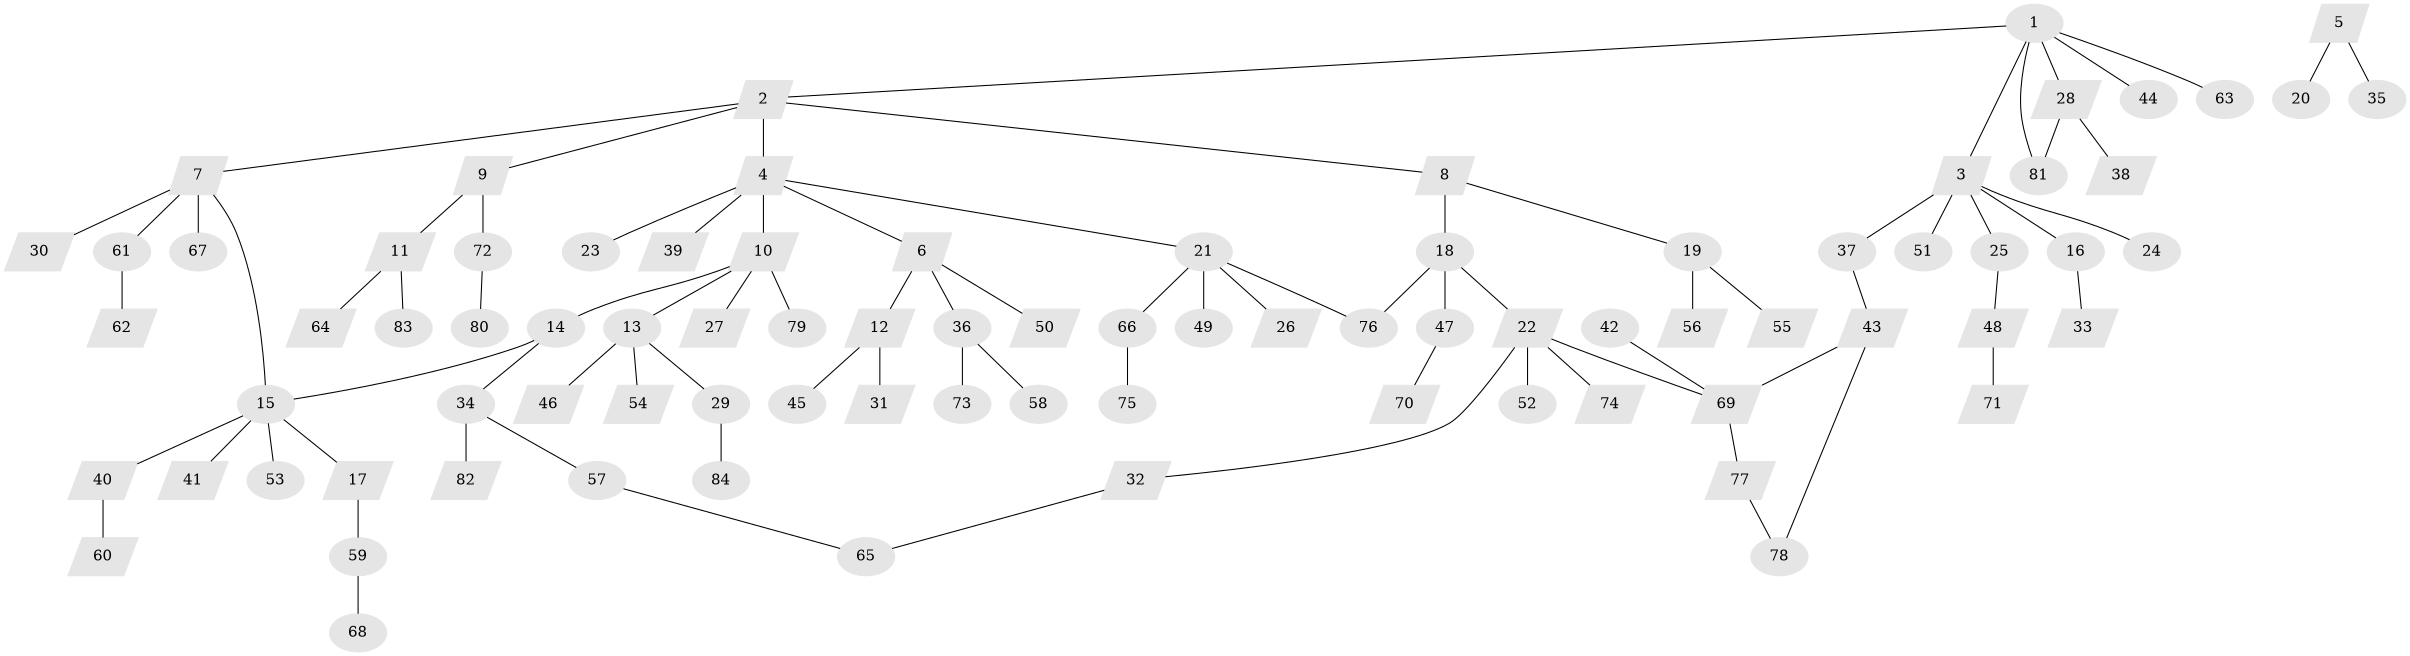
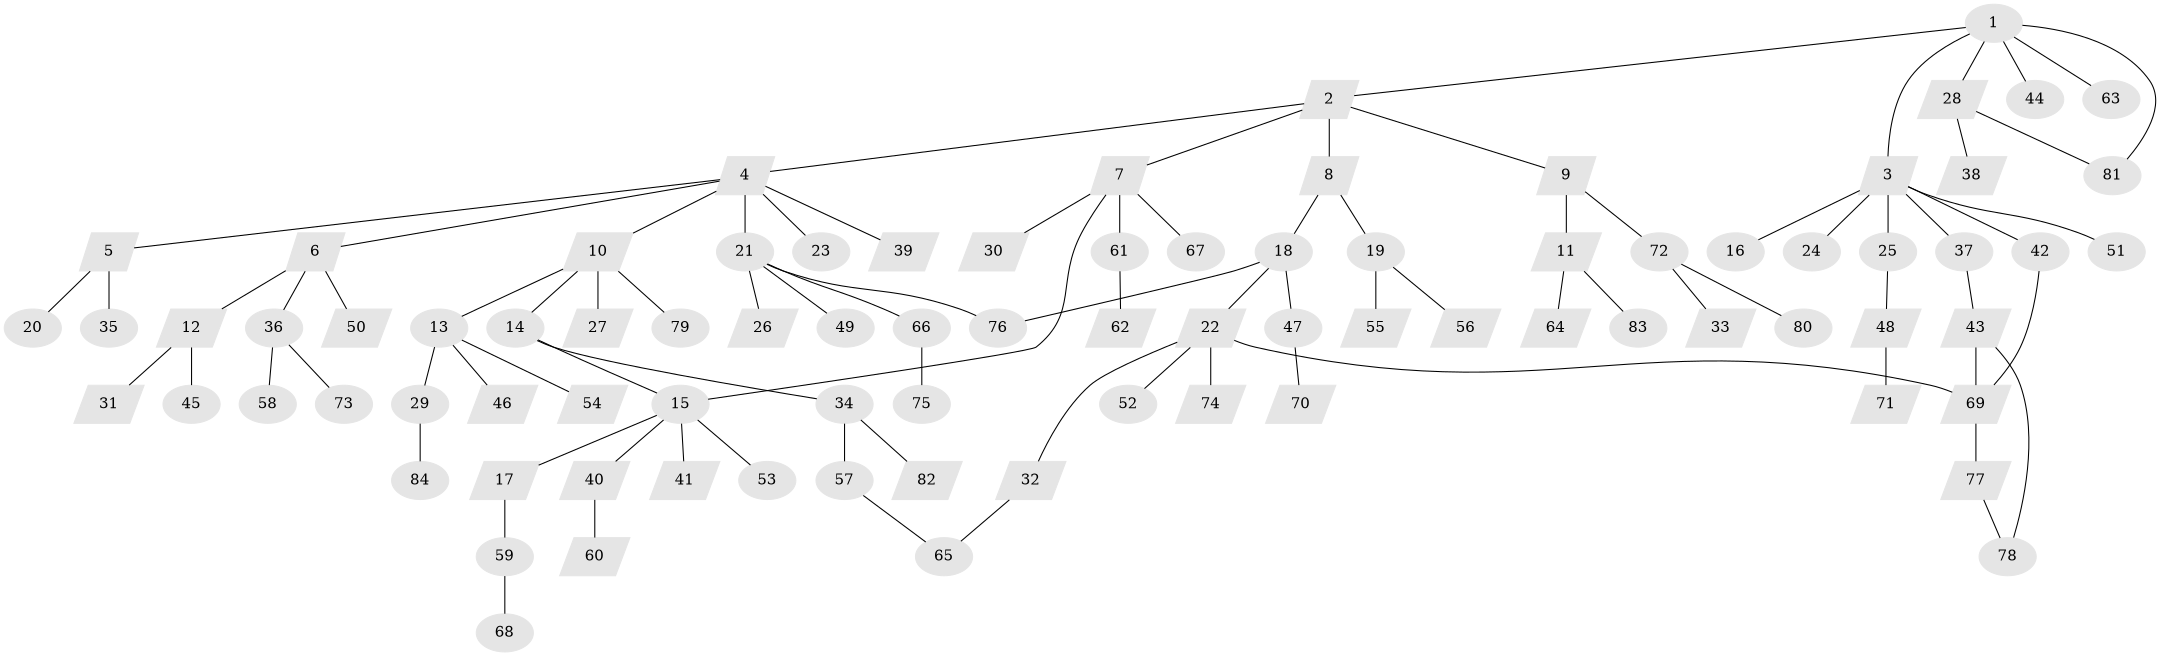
none -> (1963, 213)
none -> (427, 214)
(2080, 290) -> (1689, 289)
